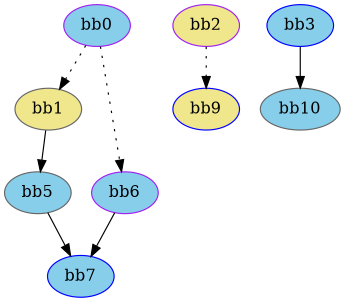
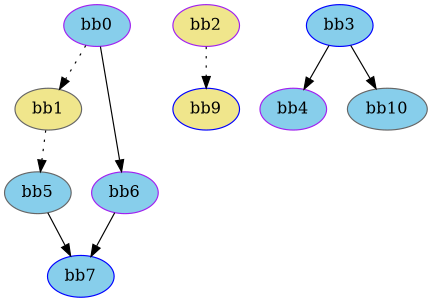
(110, 103) -> (110, 103)
none -> (293, 109)
(44, 145) -> (44, 145)
